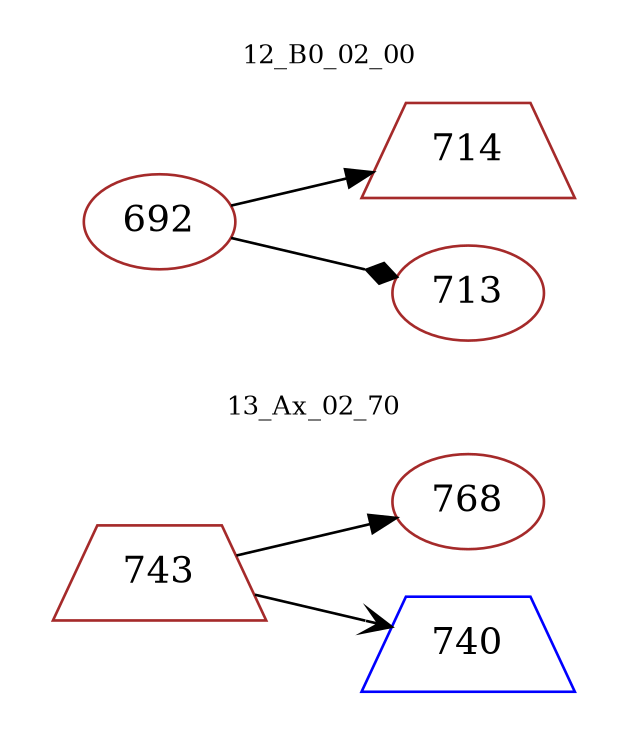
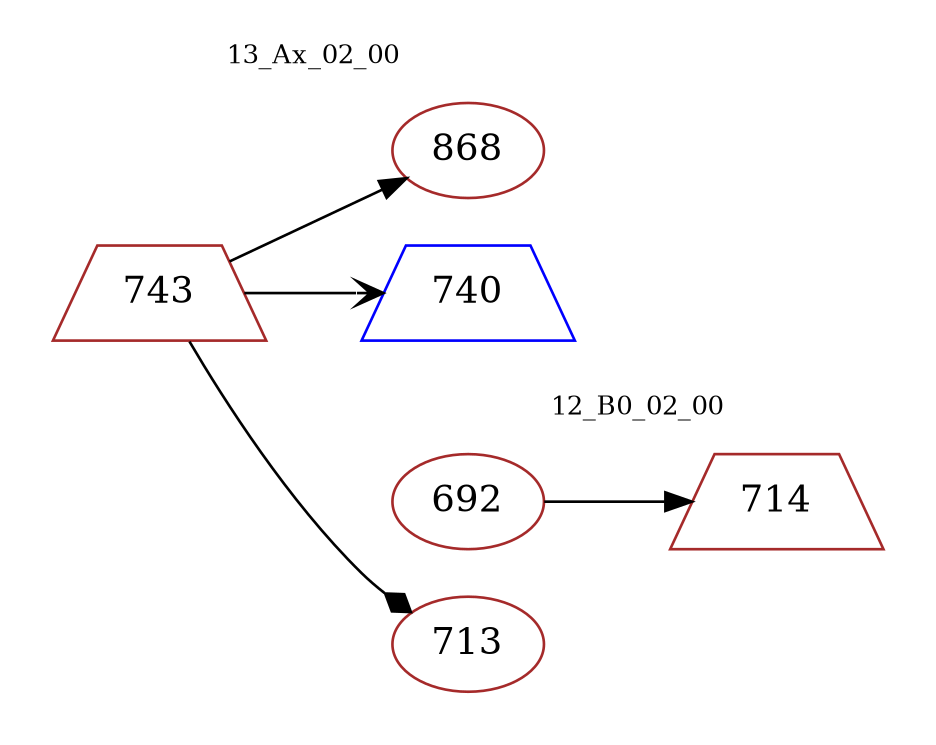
(298, 254) -> (278, 475)
(314, 408) -> (314, 57)
(468, 502) -> (468, 150)
